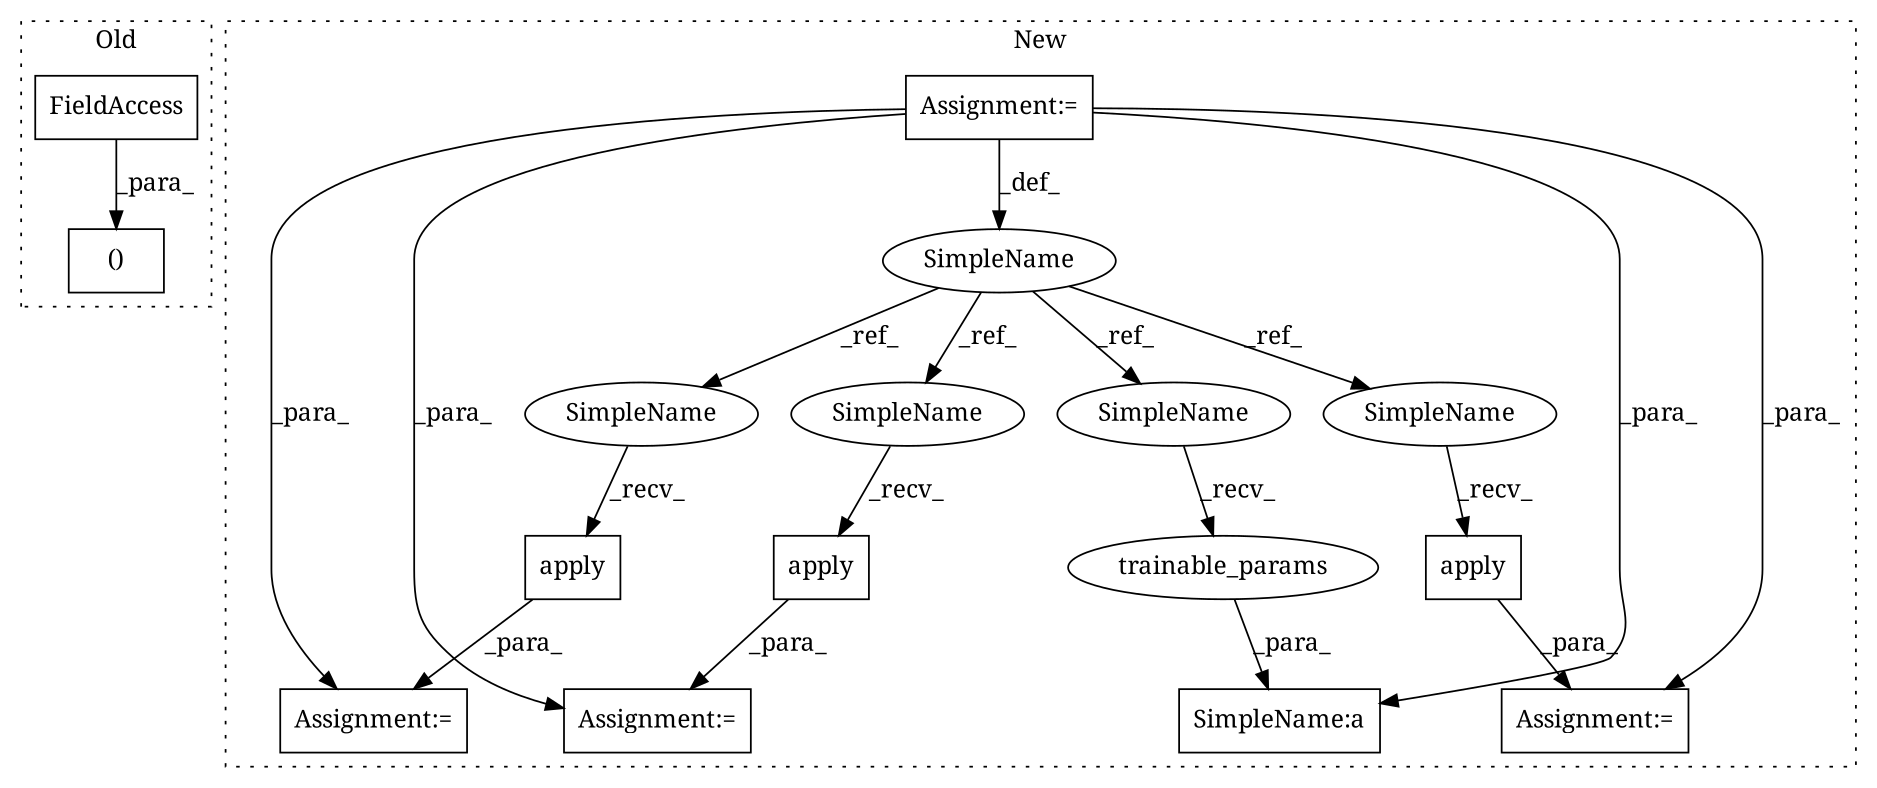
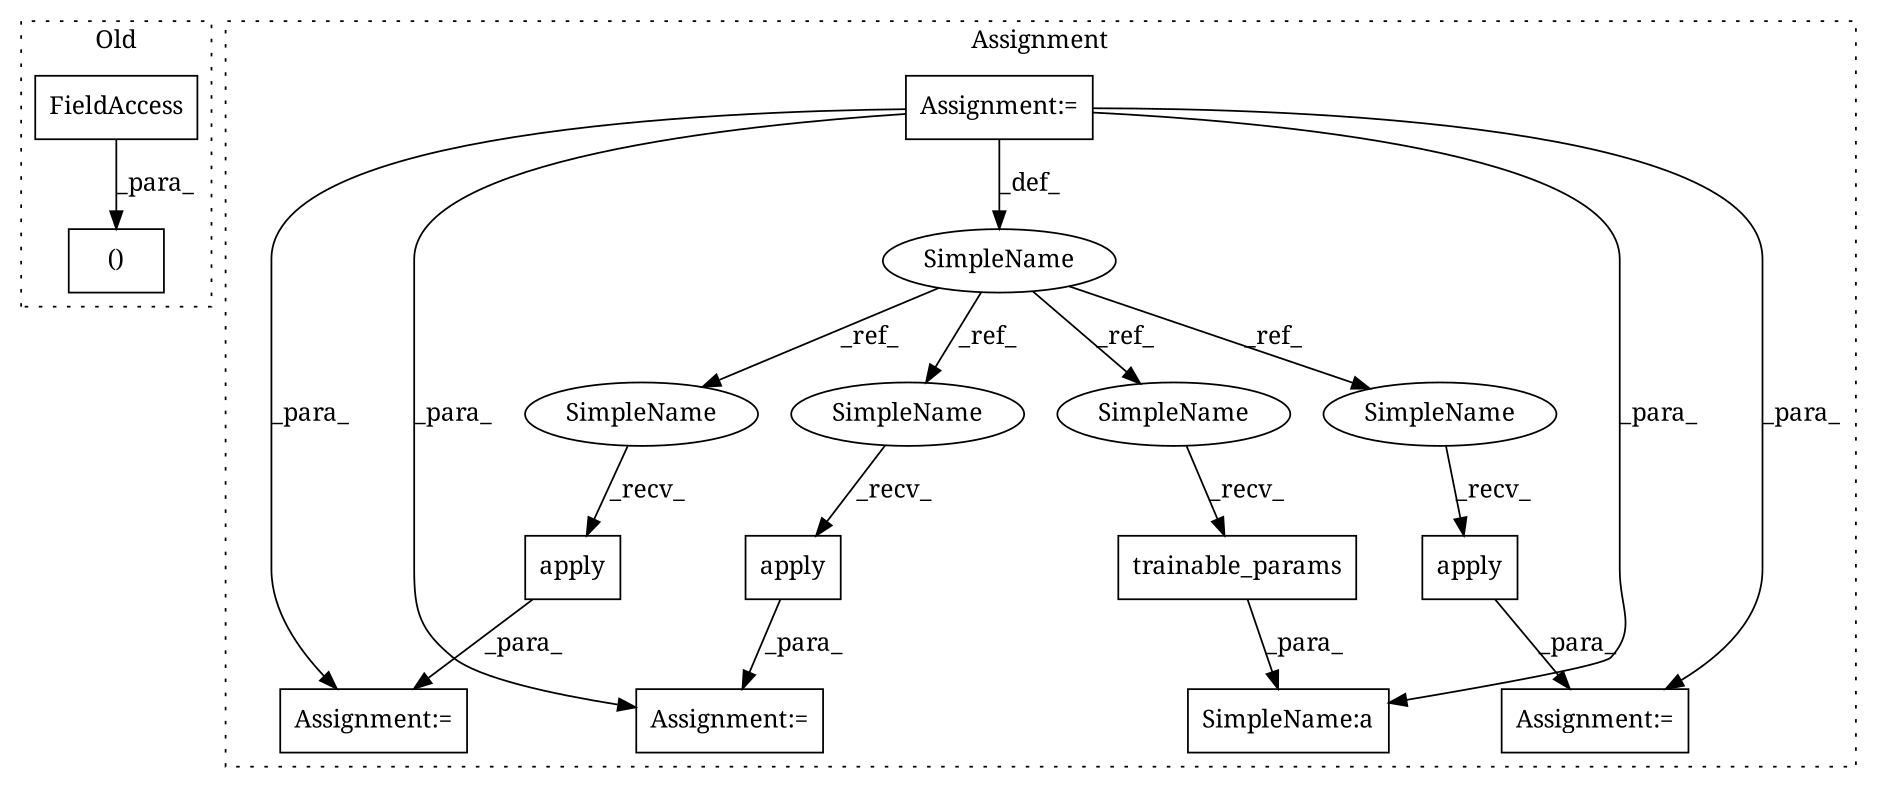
(1041, 41) -> (1041, 41)
(1223, 568) -> (1237, 568)
